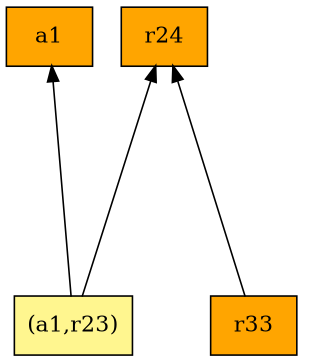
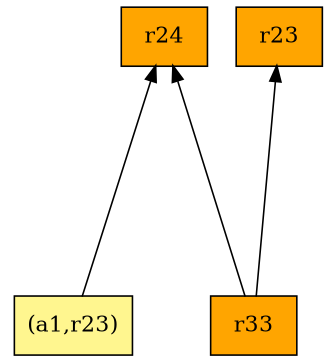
(49, 37) -> none
none -> (279, 37)
